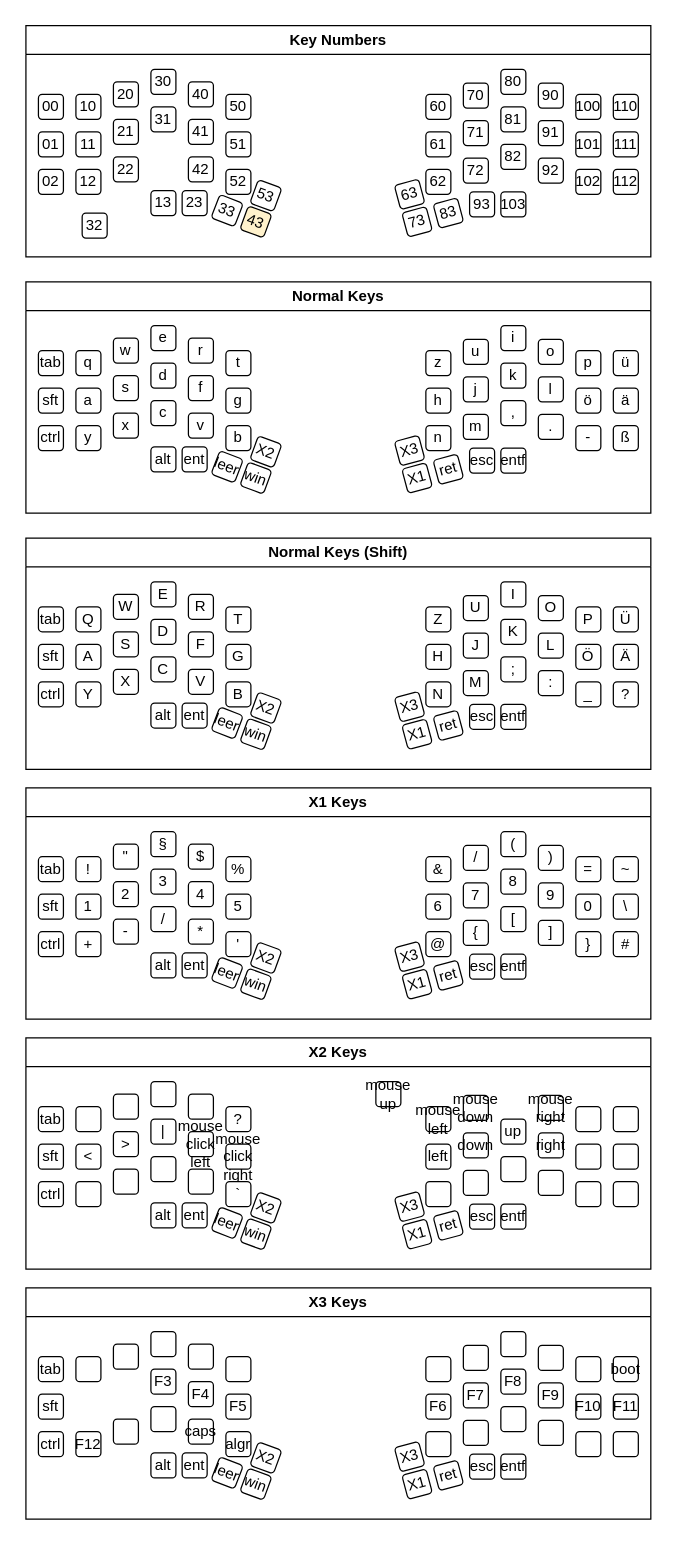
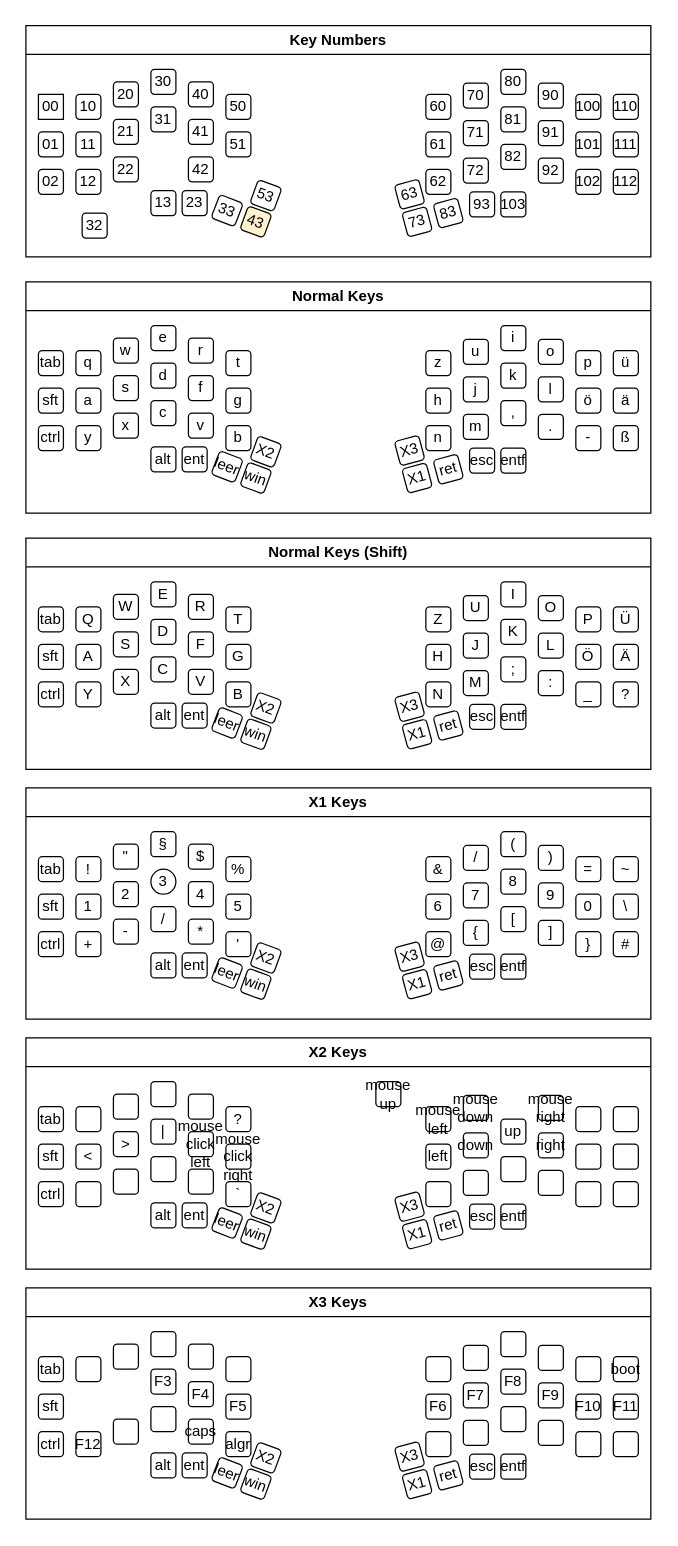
(51, 107) -> (51, 107)
(238, 182) -> none
(163, 882) -> (163, 882)
